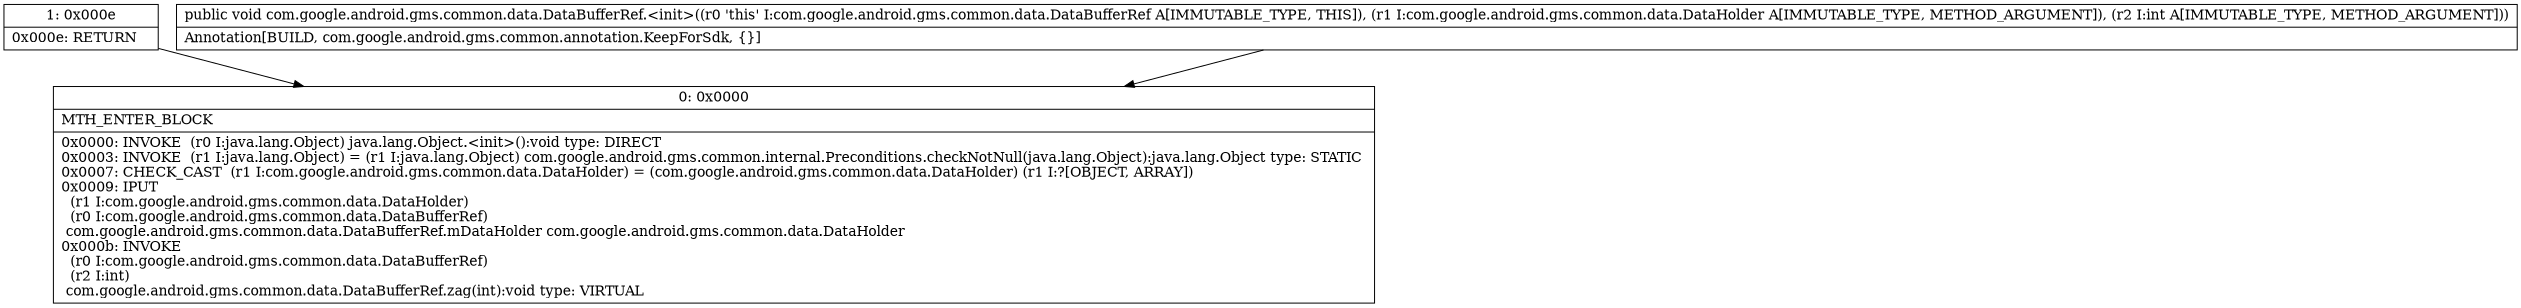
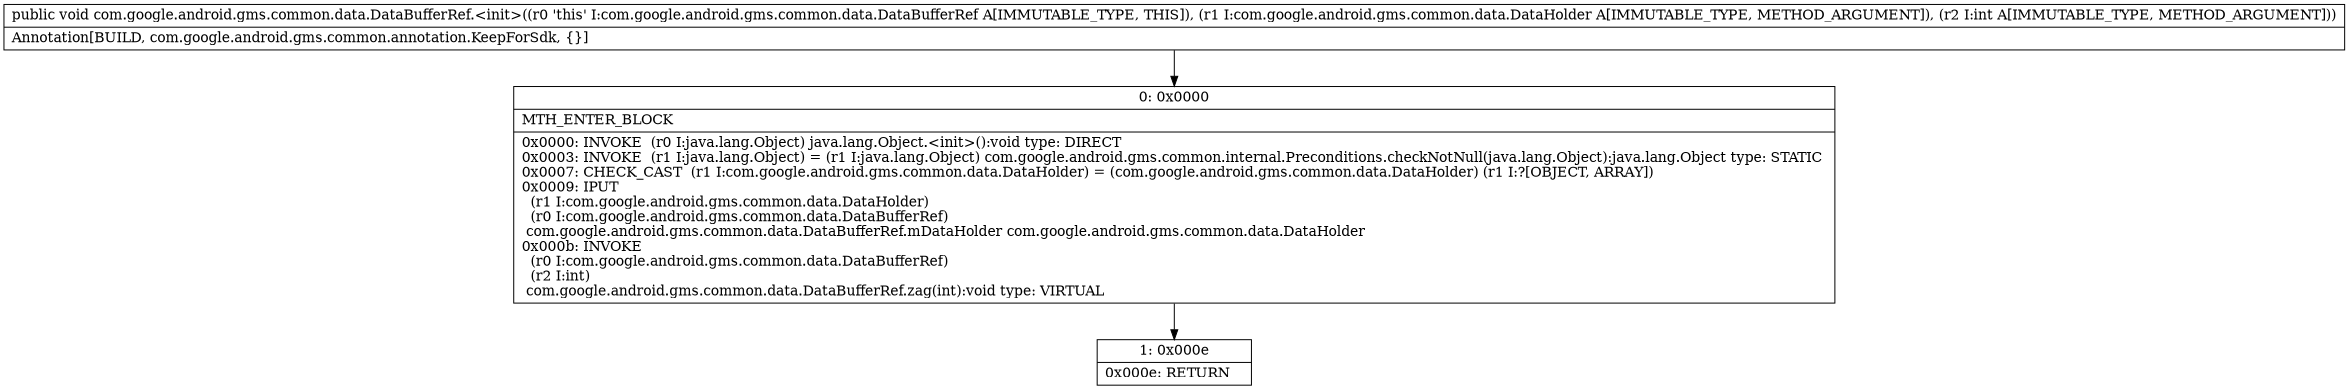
(226, 66) -> (1174, 317)
